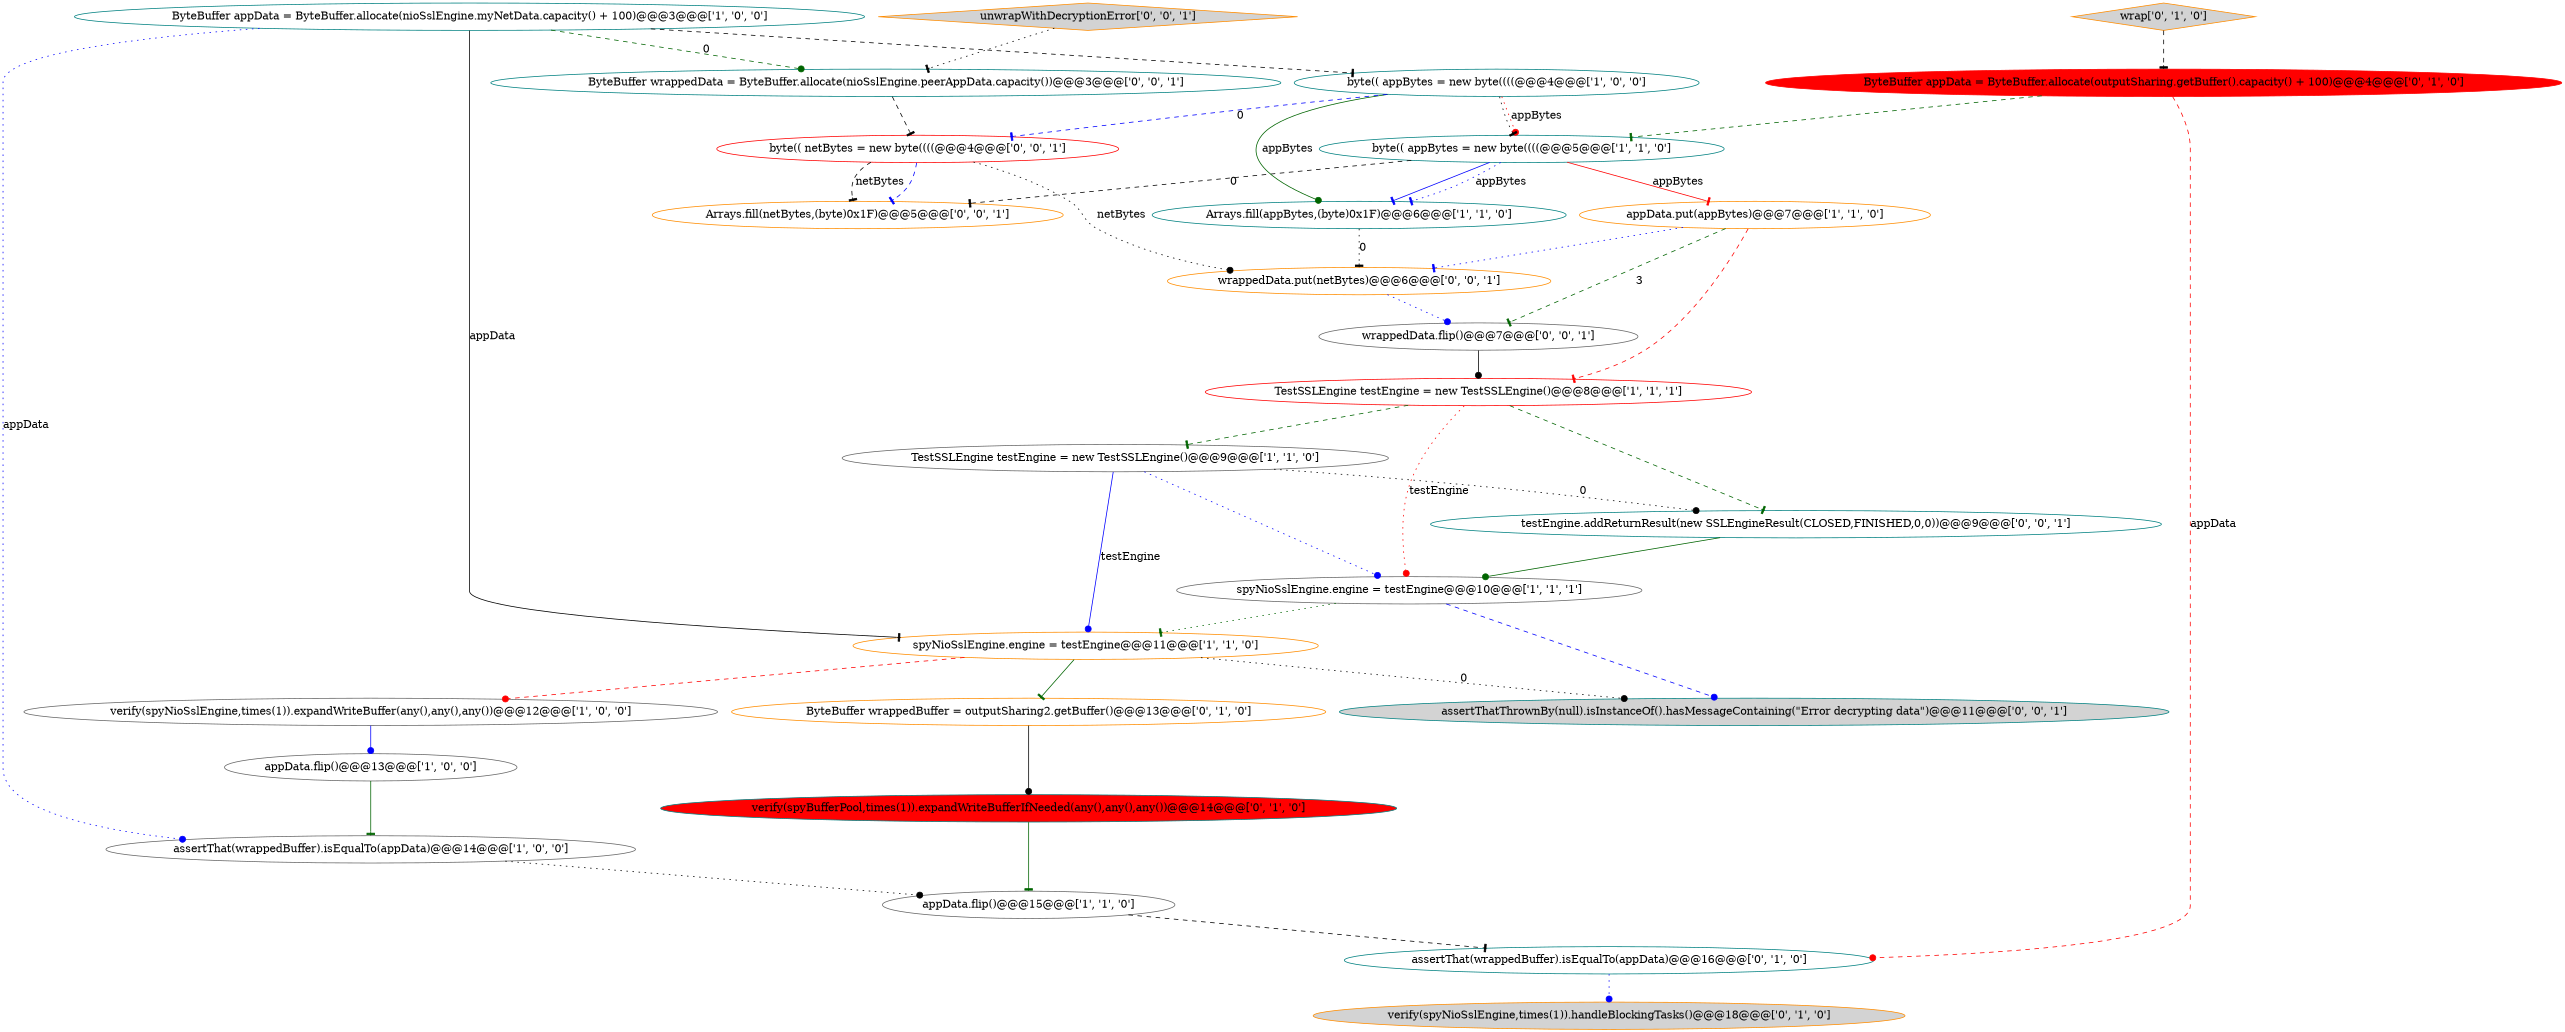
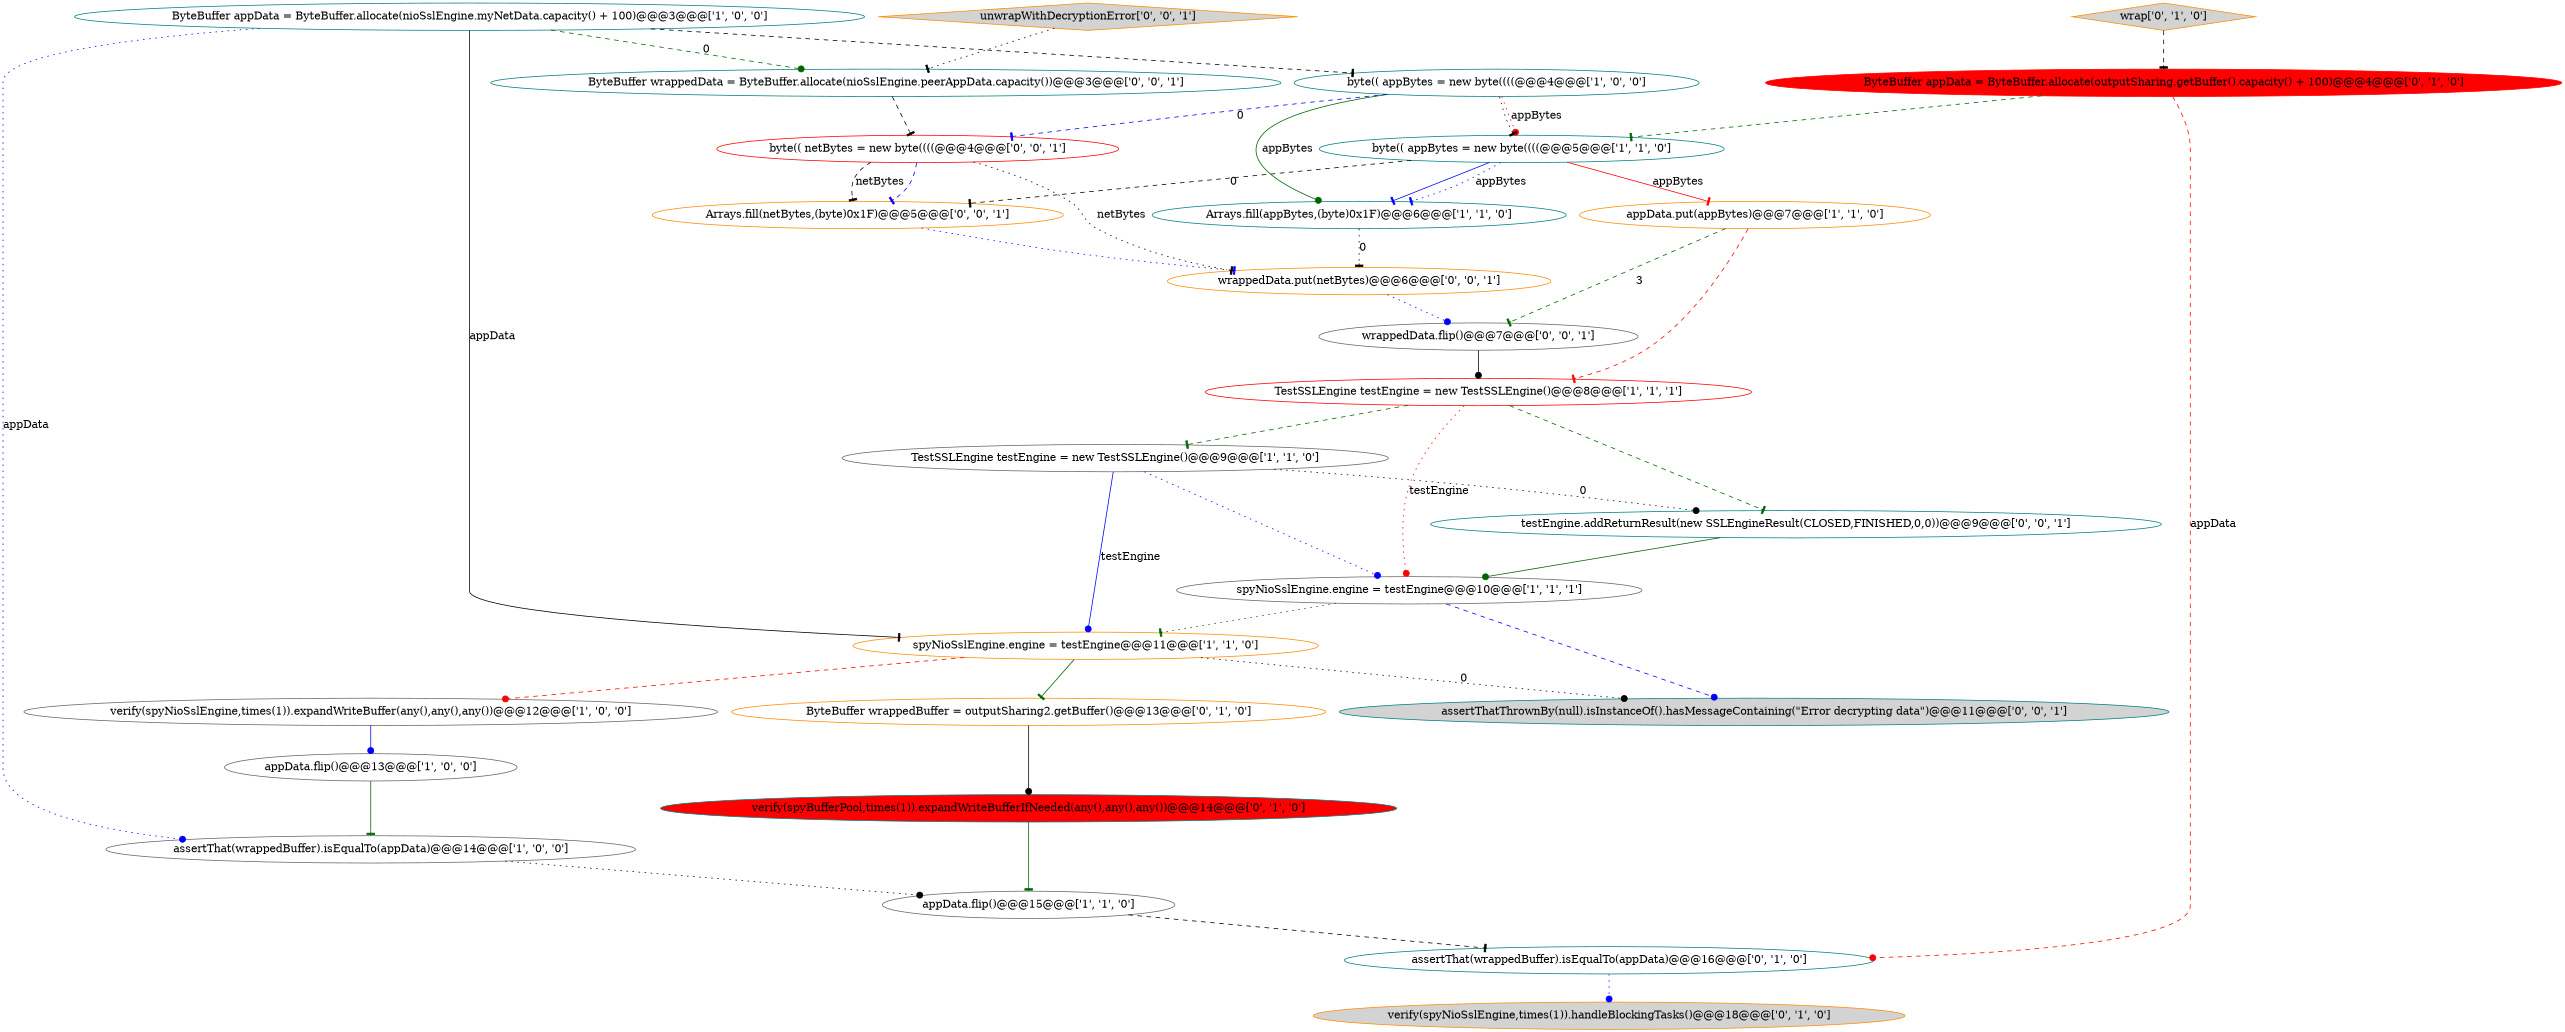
(1094, 227) -> (1094, 227)
(1560, 248) -> (1076, 253)
